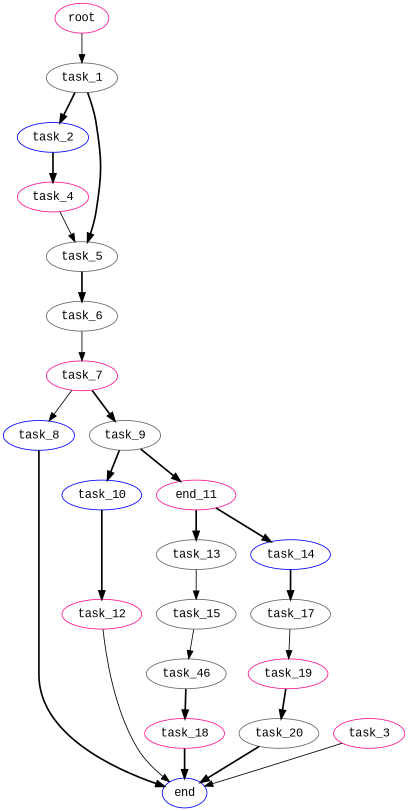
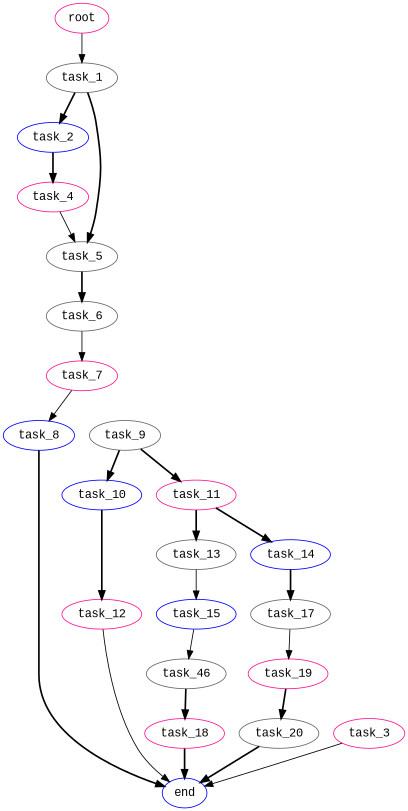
(101, 402) -> none
(196, 495) -> (196, 495)
(196, 614) -> (196, 614)
